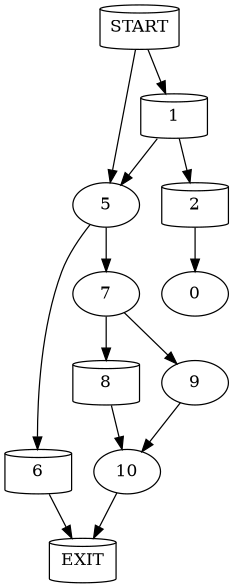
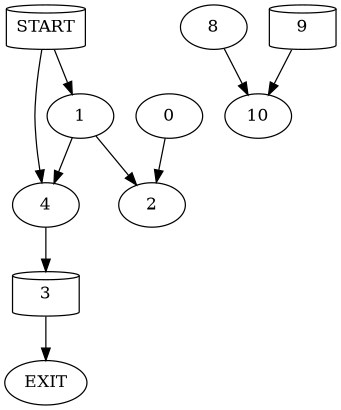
(174, 116) -> (80, 116)
(106, 205) -> (46, 205)
(195, 205) -> (152, 205)
(195, 243) -> (162, 154)
(106, 294) -> none
(106, 383) -> (214, 27)
(195, 383) -> (303, 27)
(38, 472) -> (46, 294)
(108, 510) -> none
(83, 561) -> (46, 383)
